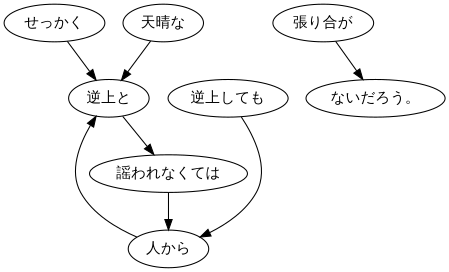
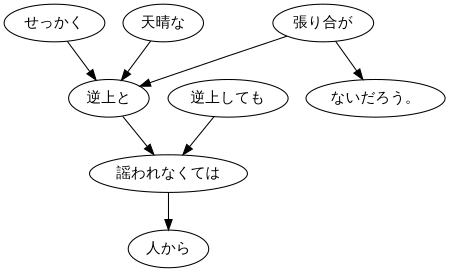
(260, 184) -> (202, 132)
(81, 193) -> (218, 59)
